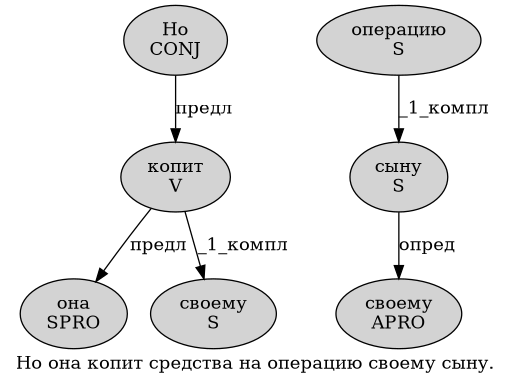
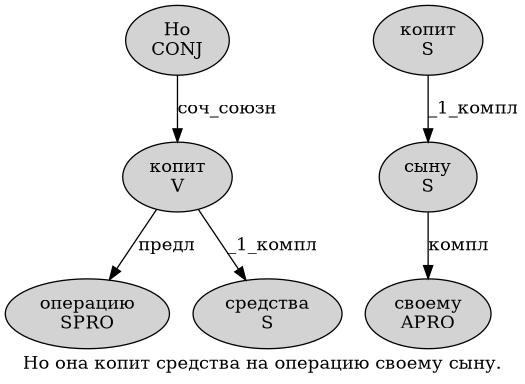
(399, 40) -> (428, 40)
(204, 109) -> (227, 109)
(427, 245) -> (459, 245)
(74, 314) -> (87, 314)
(213, 314) -> (268, 314)
